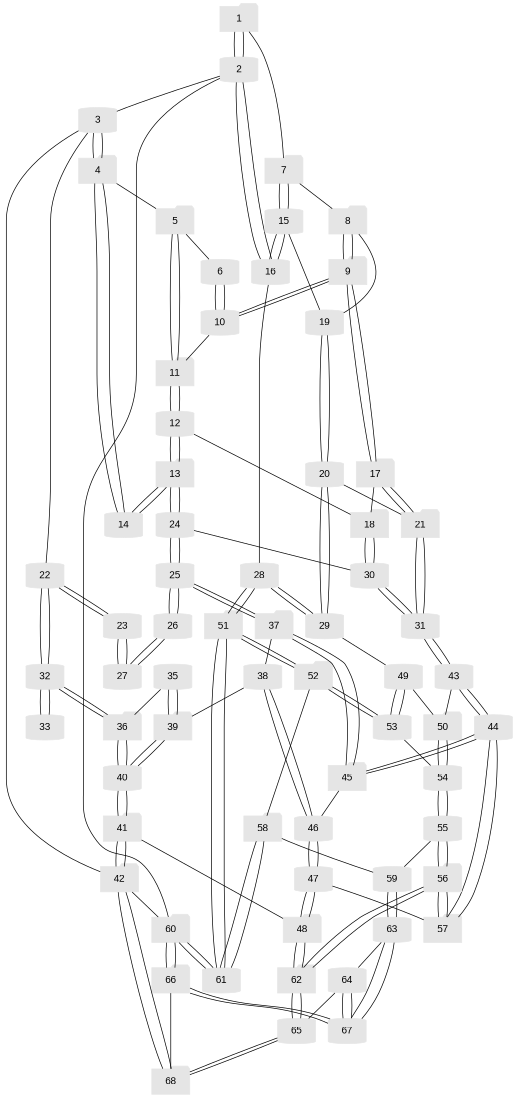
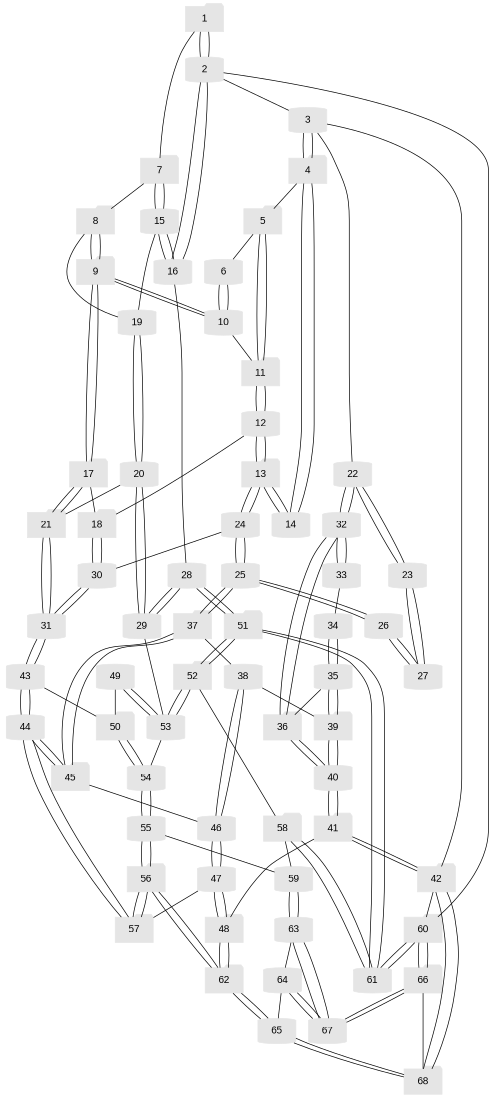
none -> (333, 626)
(364, 651) -> (154, 677)
